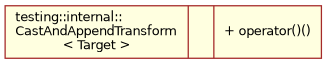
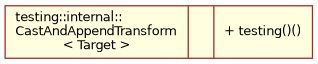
(268, 31) -> (263, 31)
